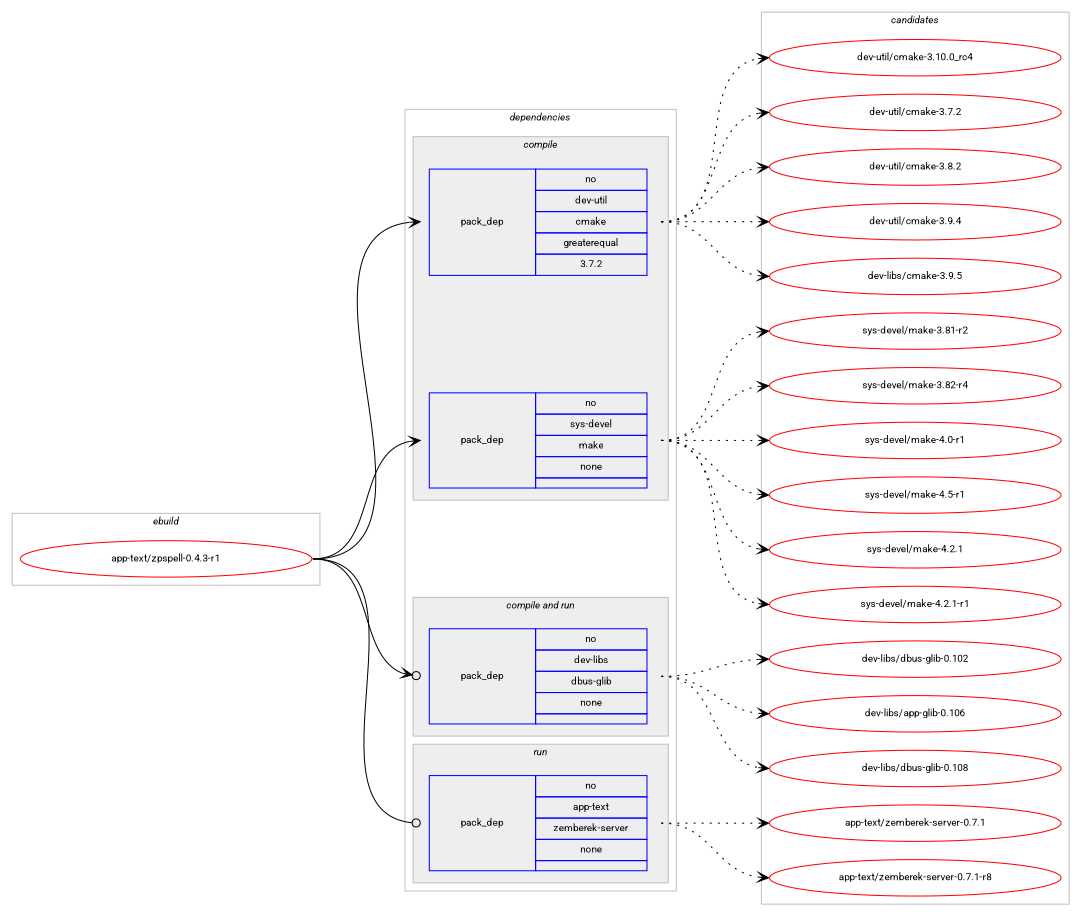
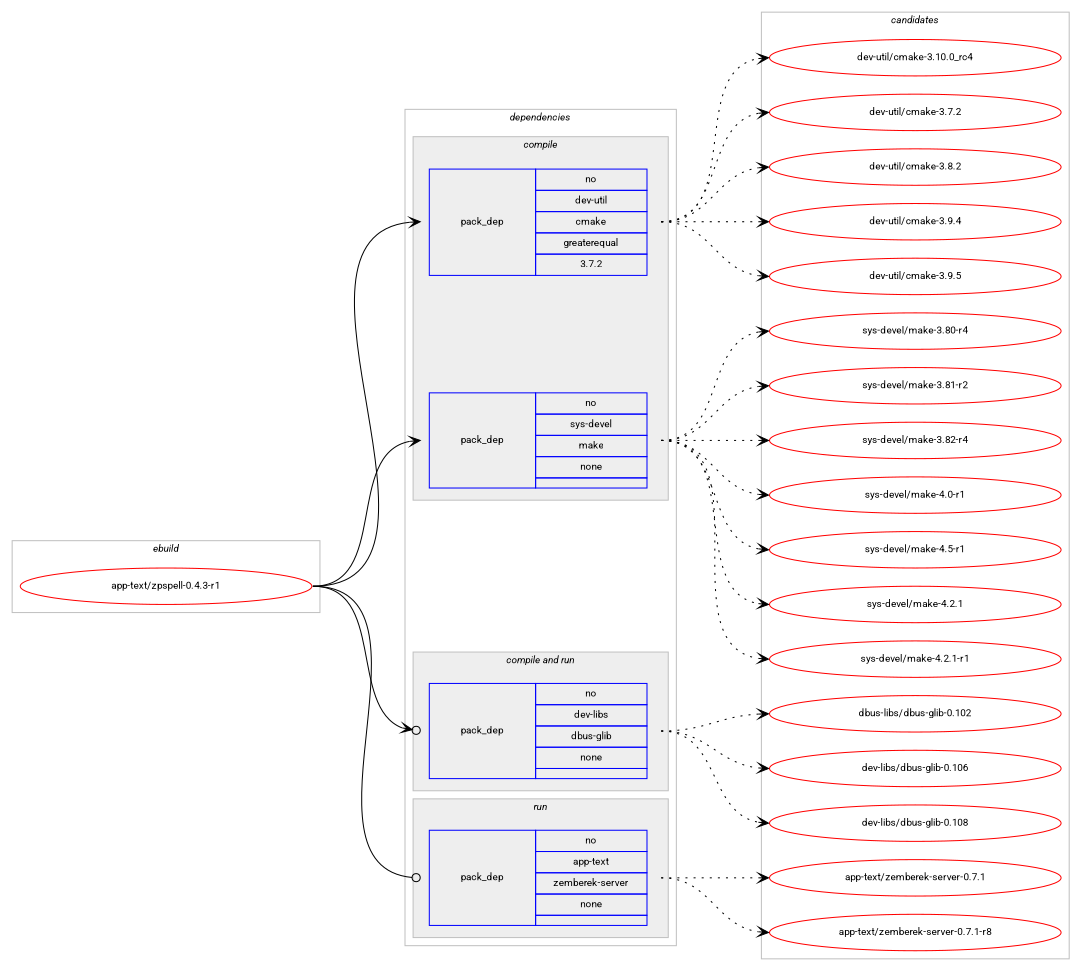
(915, 276) -> (915, 276)
none -> (915, 331)
(915, 659) -> (915, 714)
(915, 714) -> (915, 768)
